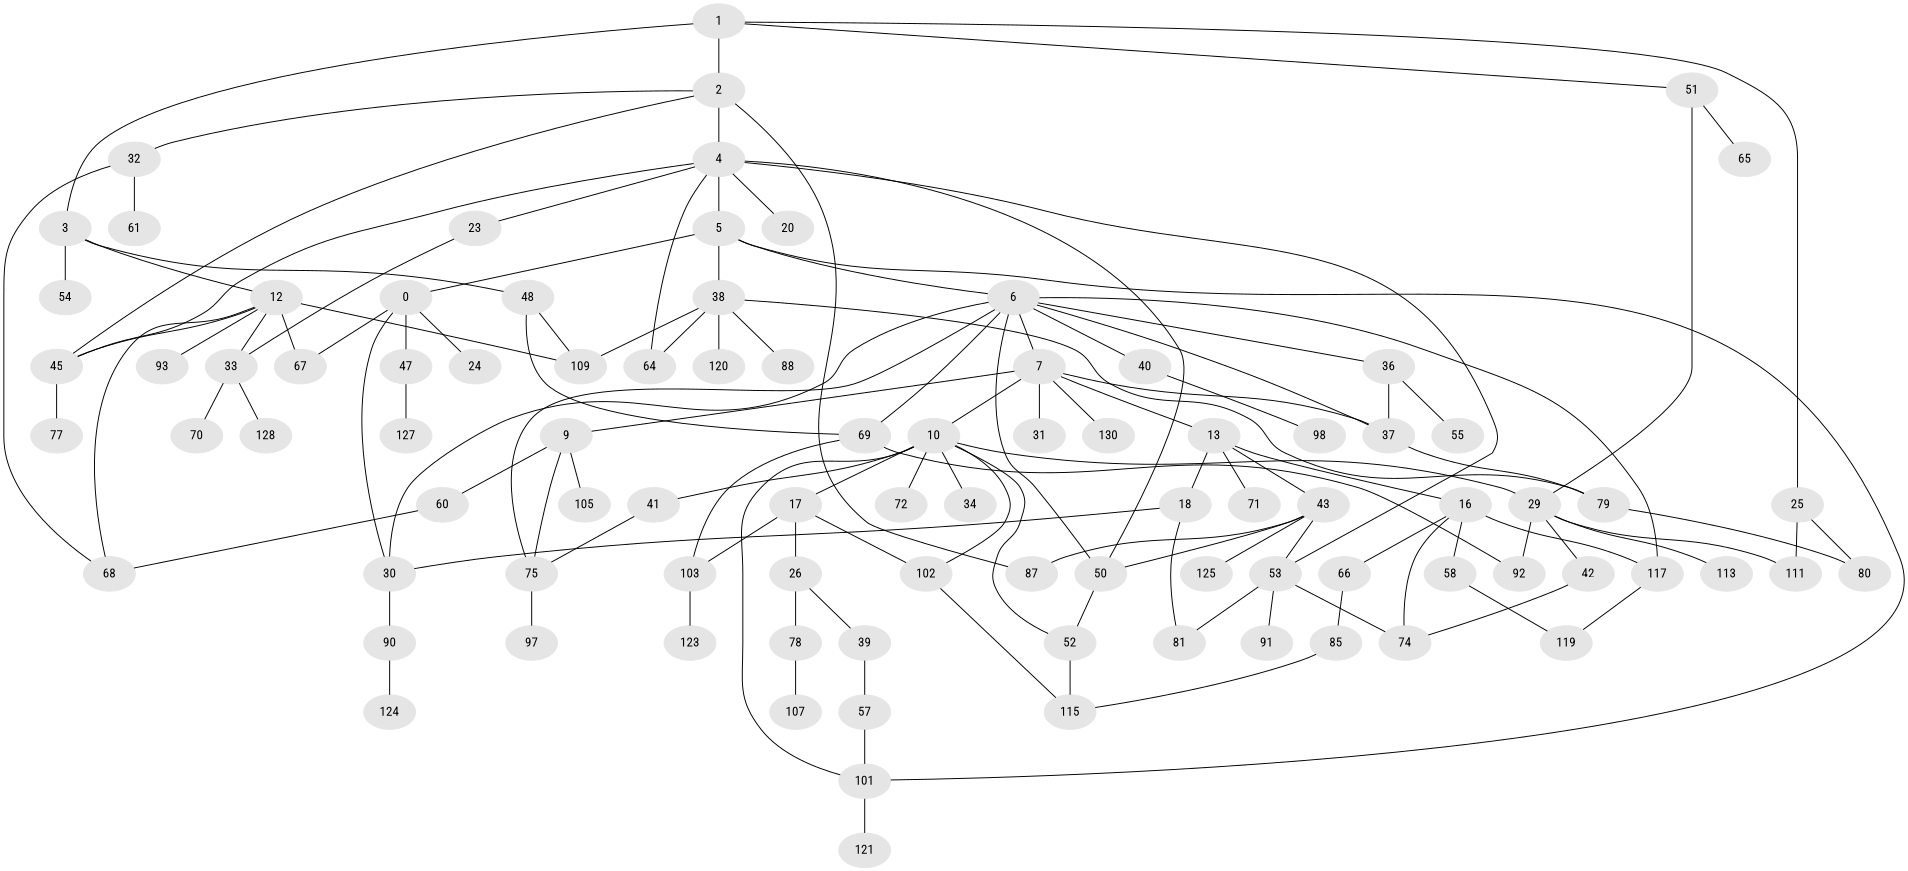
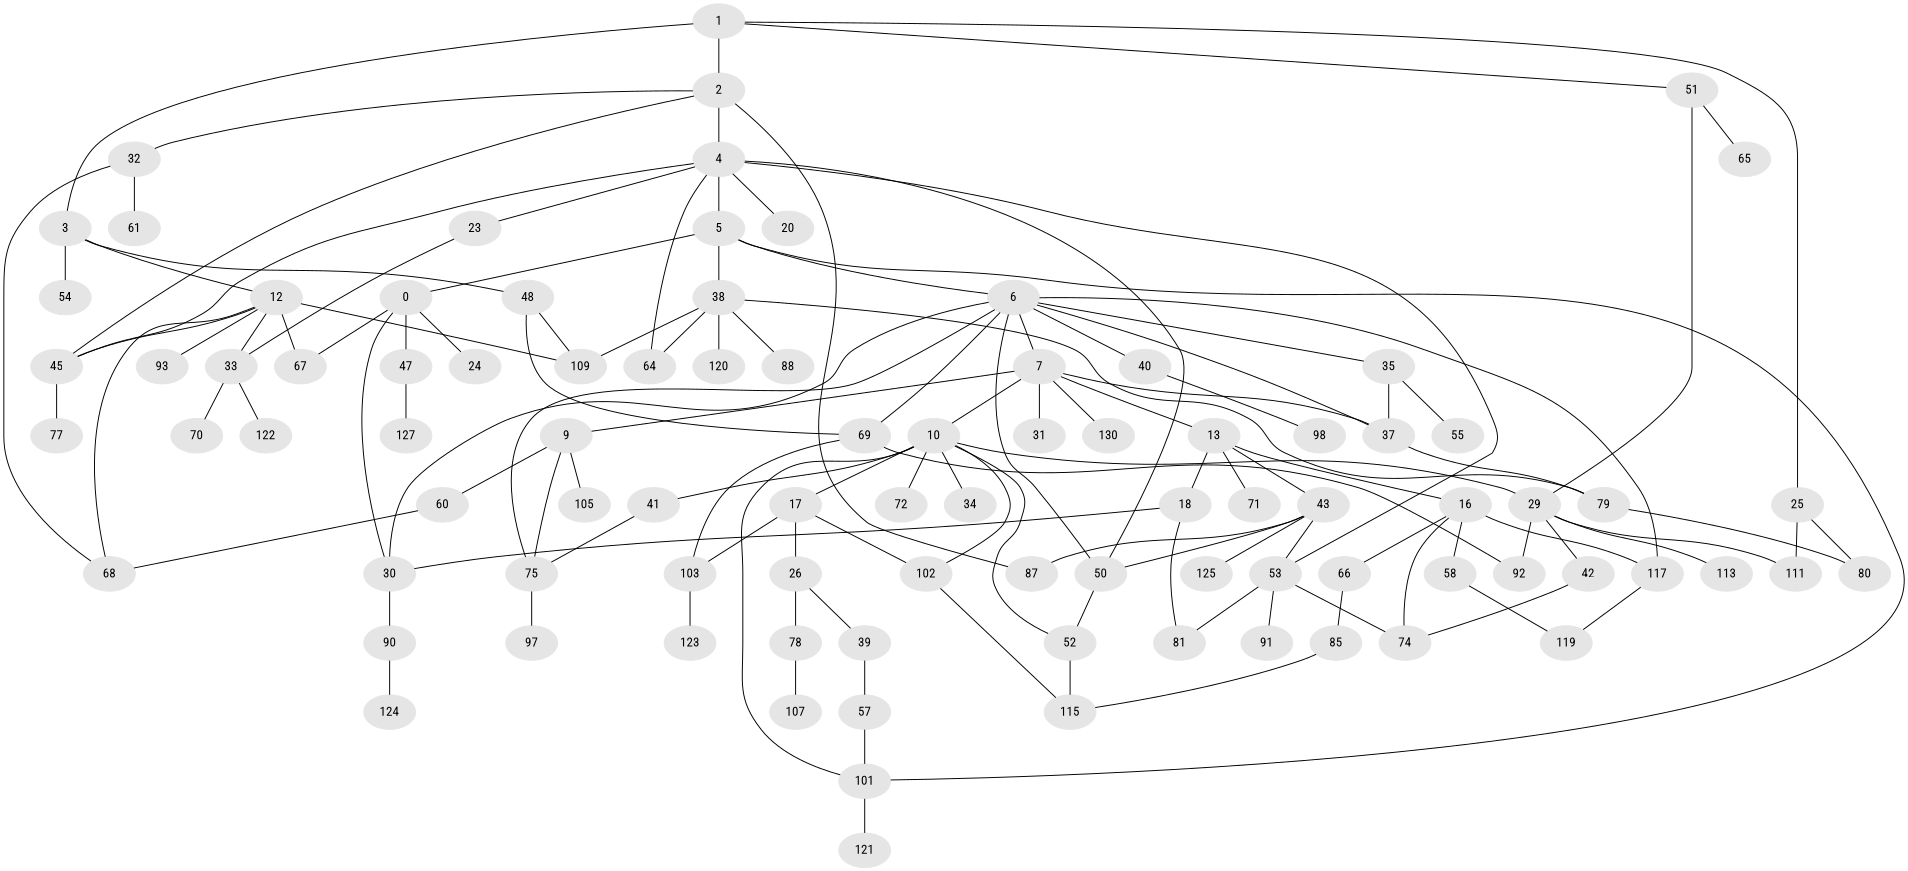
(1389, 367) -> (1389, 367)
(266, 436) -> (266, 436)
